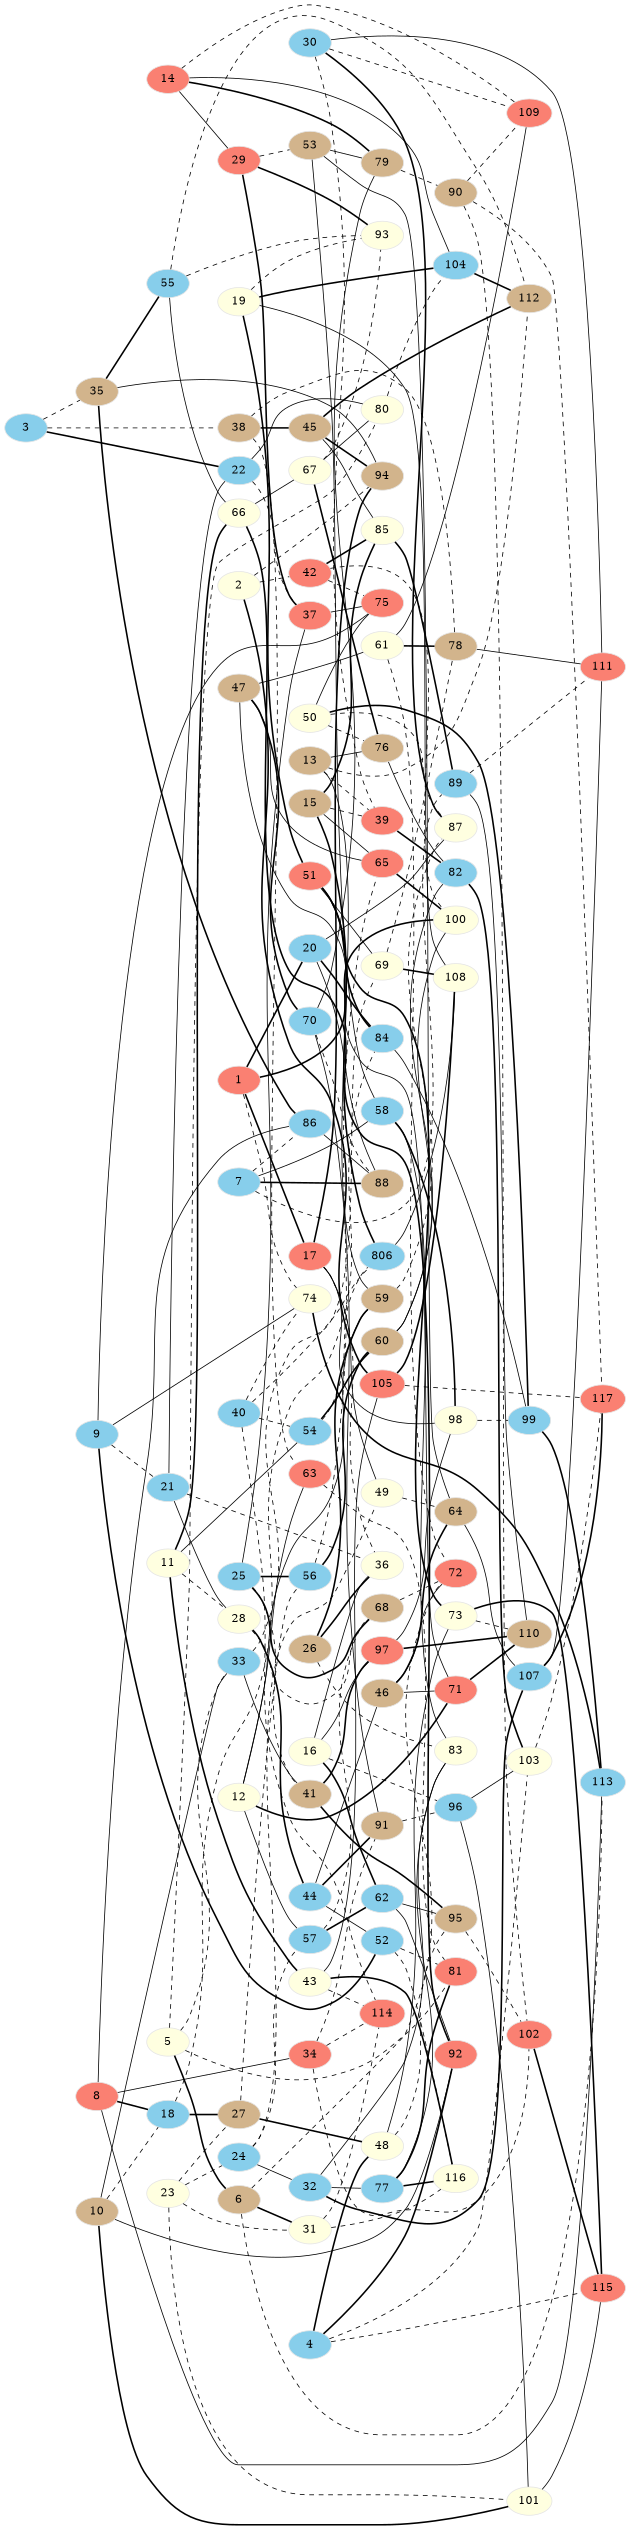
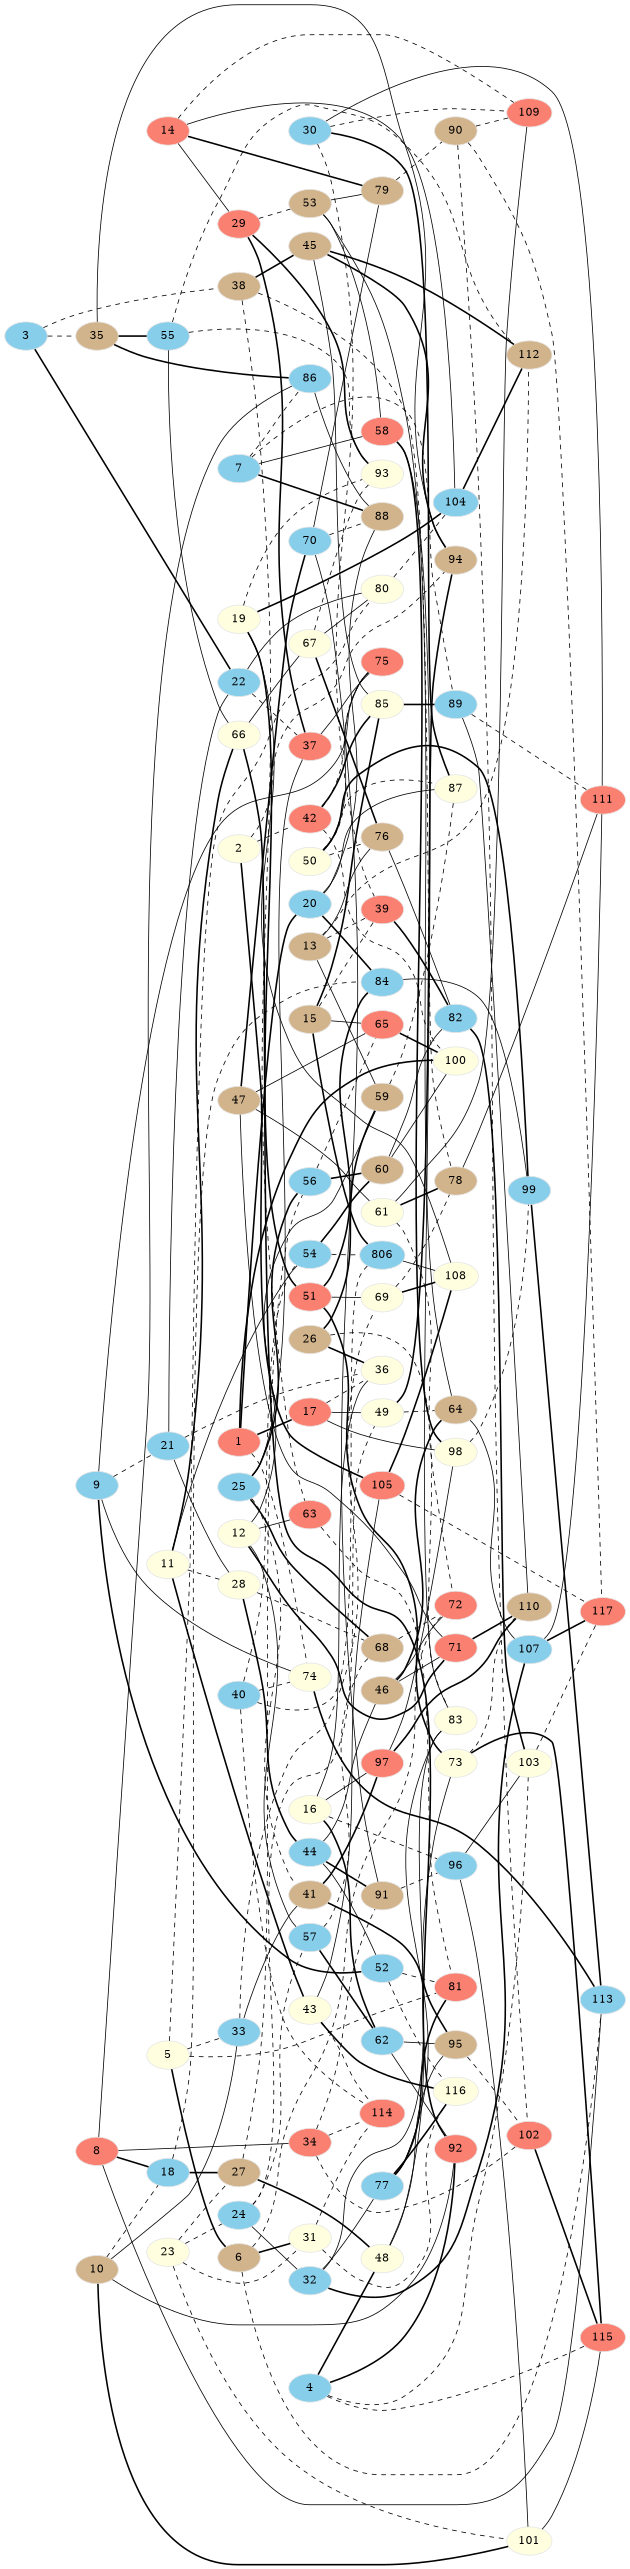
(336, 997) -> (428, 990)
(382, 1111) -> (382, 432)
(421, 2049) -> (415, 2150)
